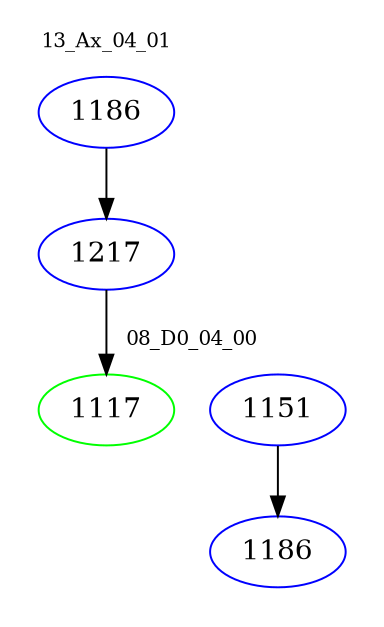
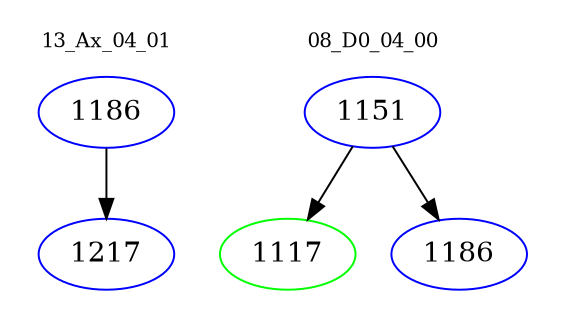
(106, 333) -> (336, 174)
